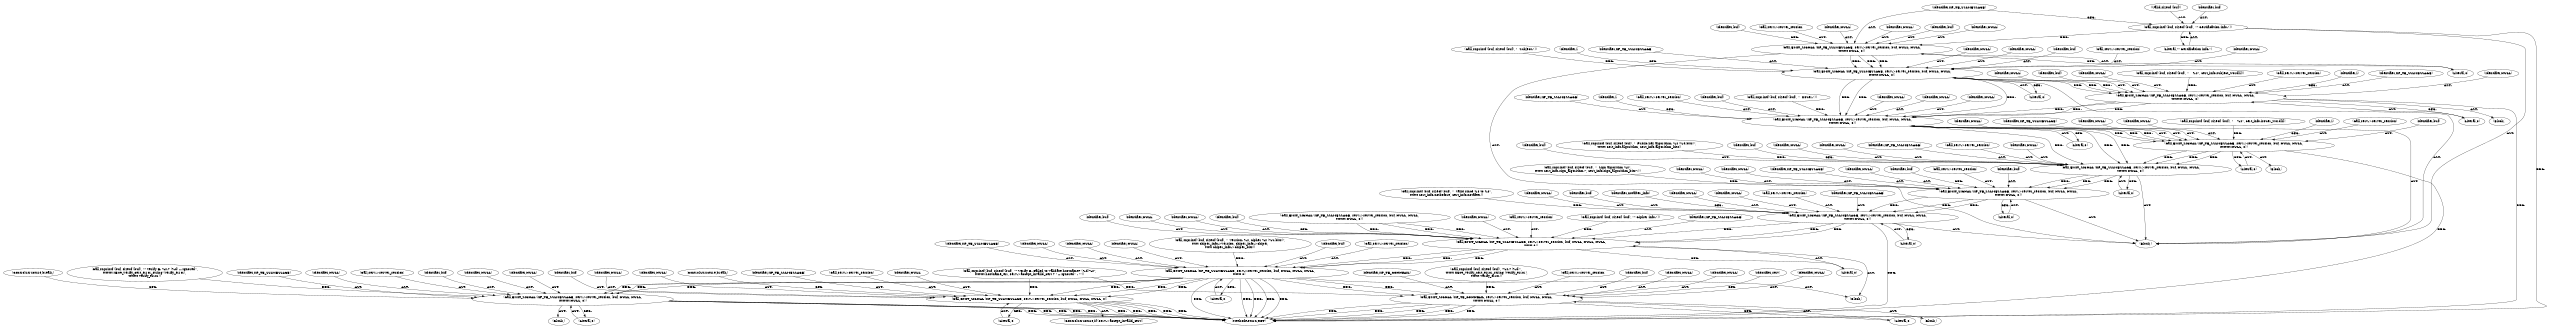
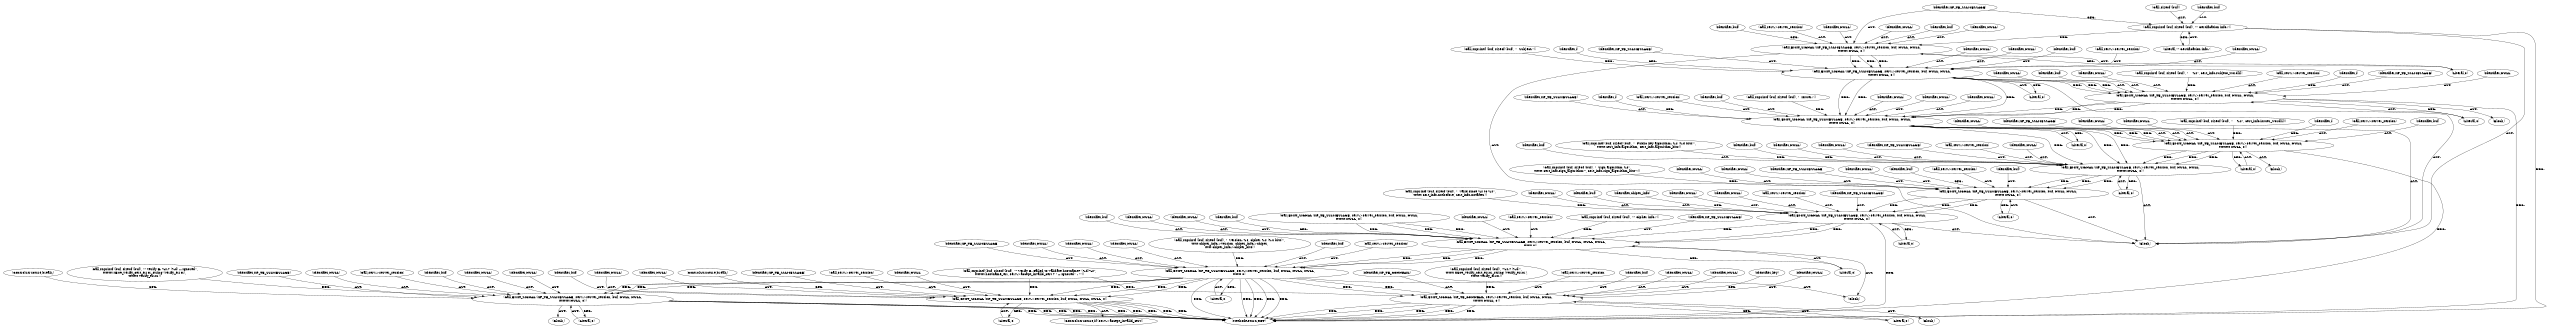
(2166, 8) -> (2166, 8)
(1631, 193) -> (1632, 193)
(1768, 273) -> (1767, 273)
